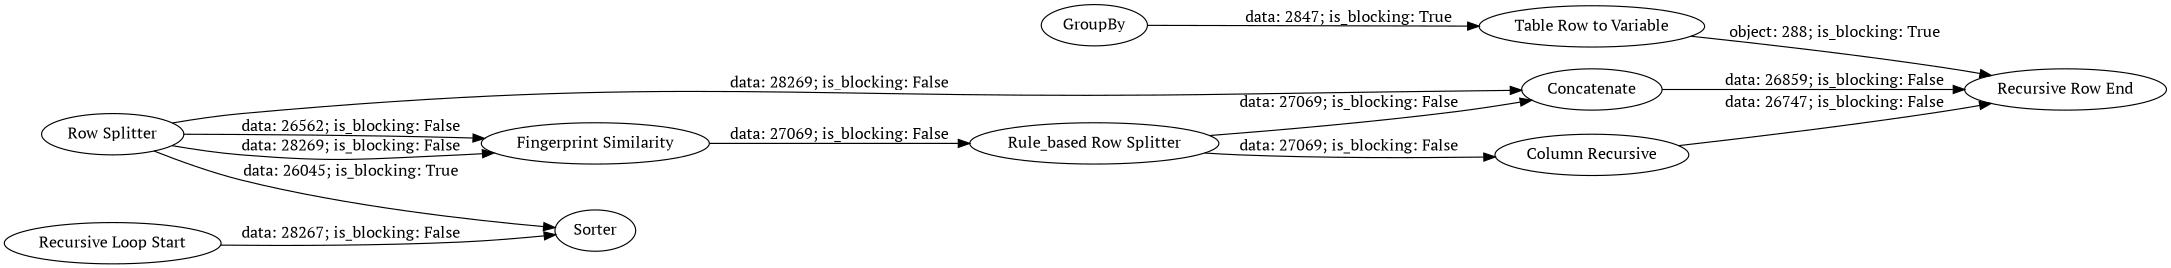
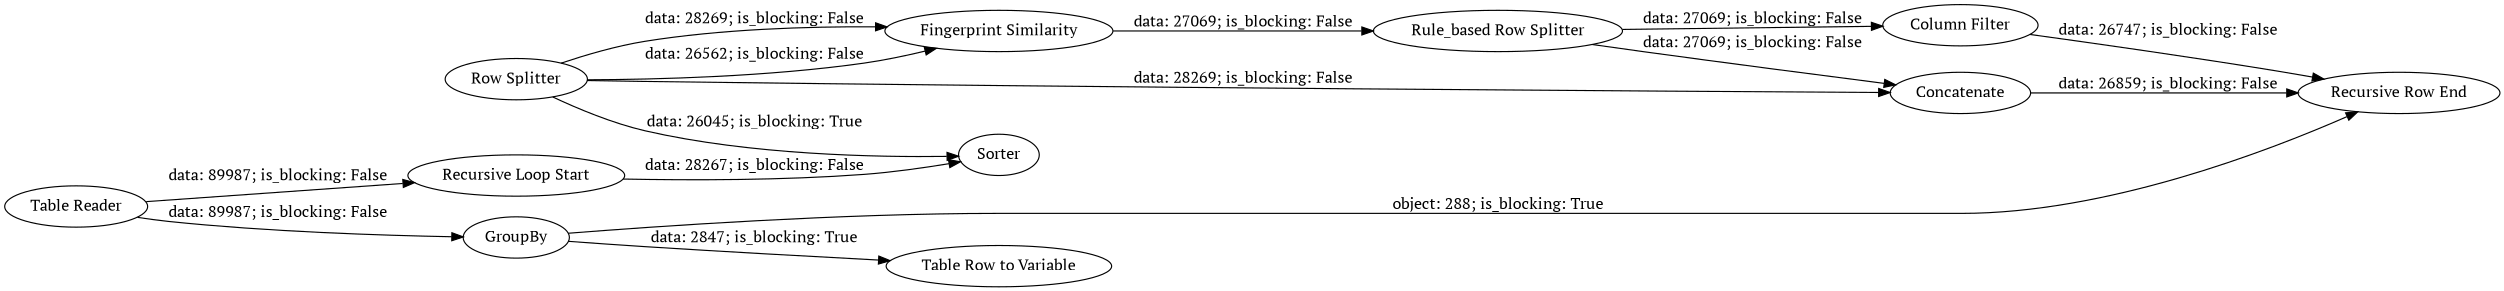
(1836, 53) -> (1465, 213)
(1592, 155) -> (1960, 25)
none -> (76, 206)
